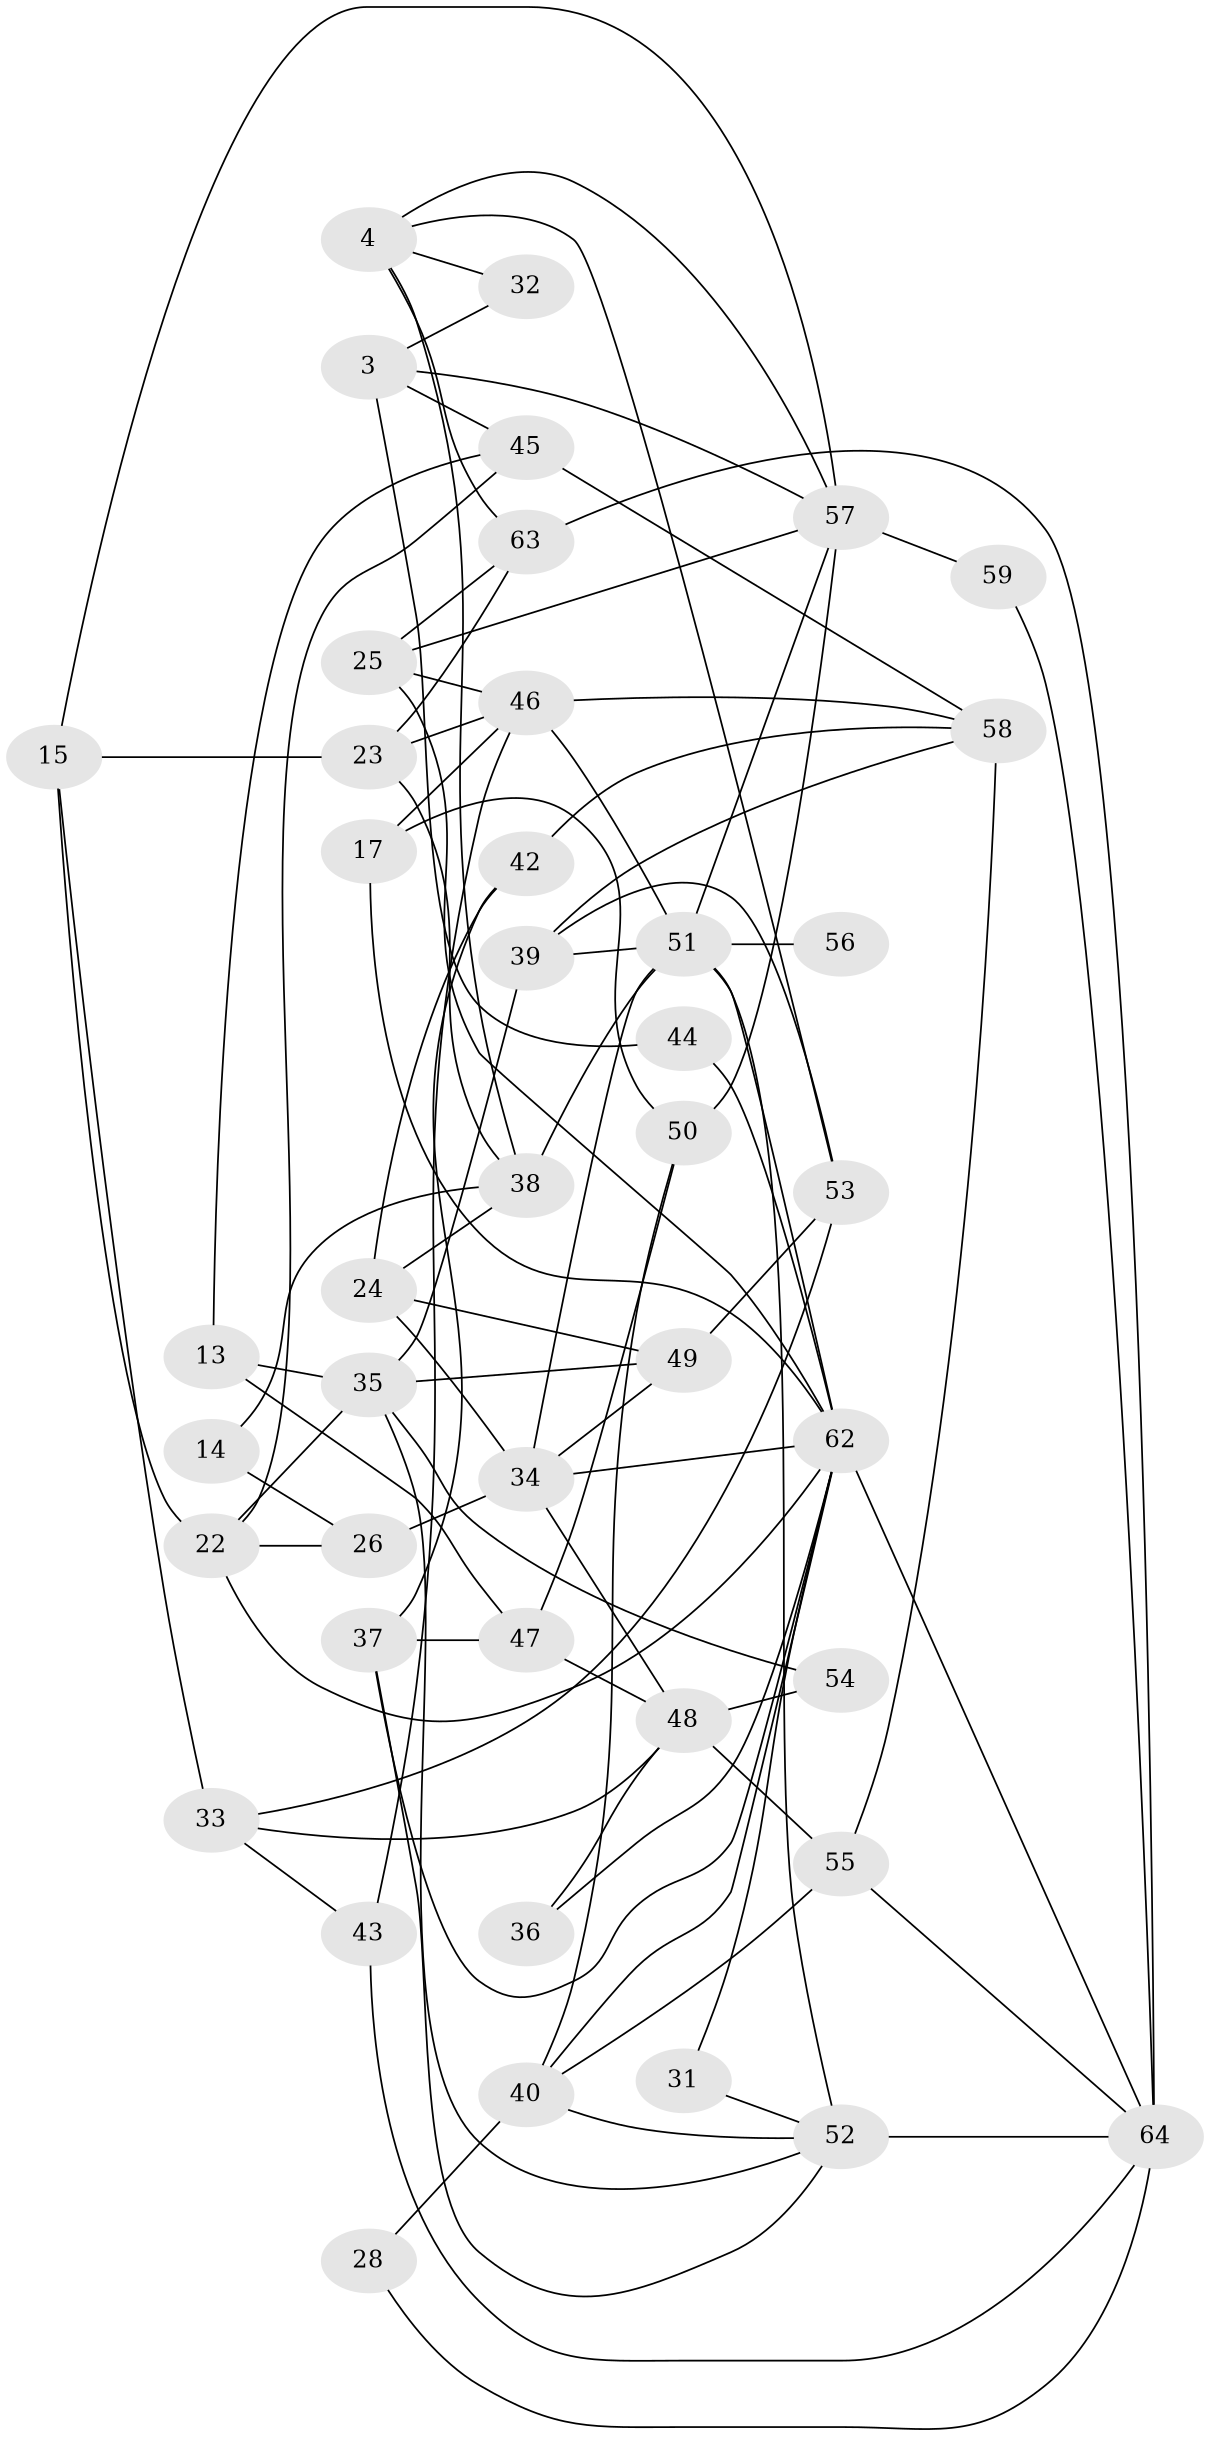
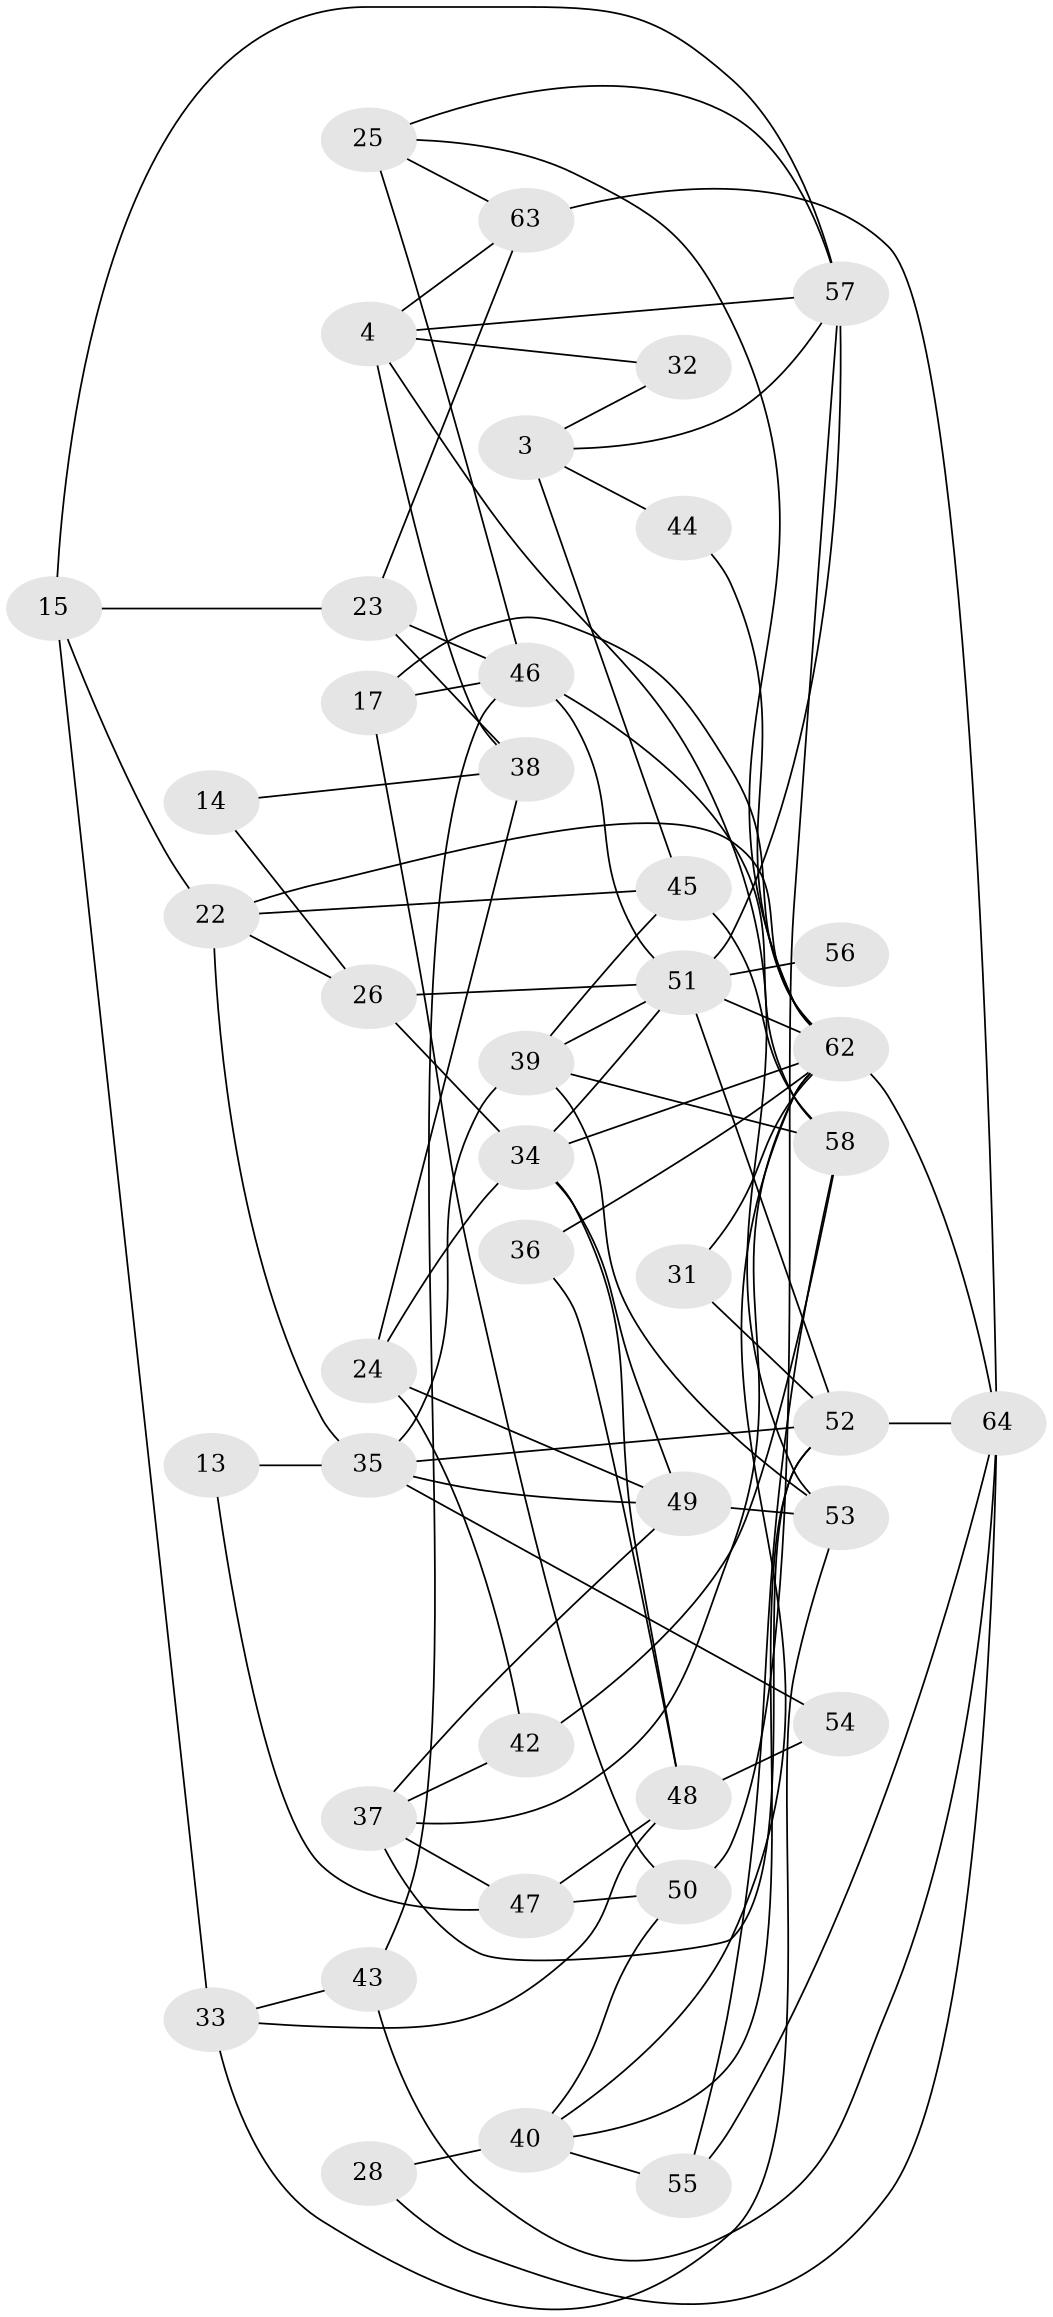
(998, 577) -> none
(243, 835) -> (602, 974)
(593, 1059) -> (526, 990)
none -> (520, 1656)
(763, 1792) -> none
